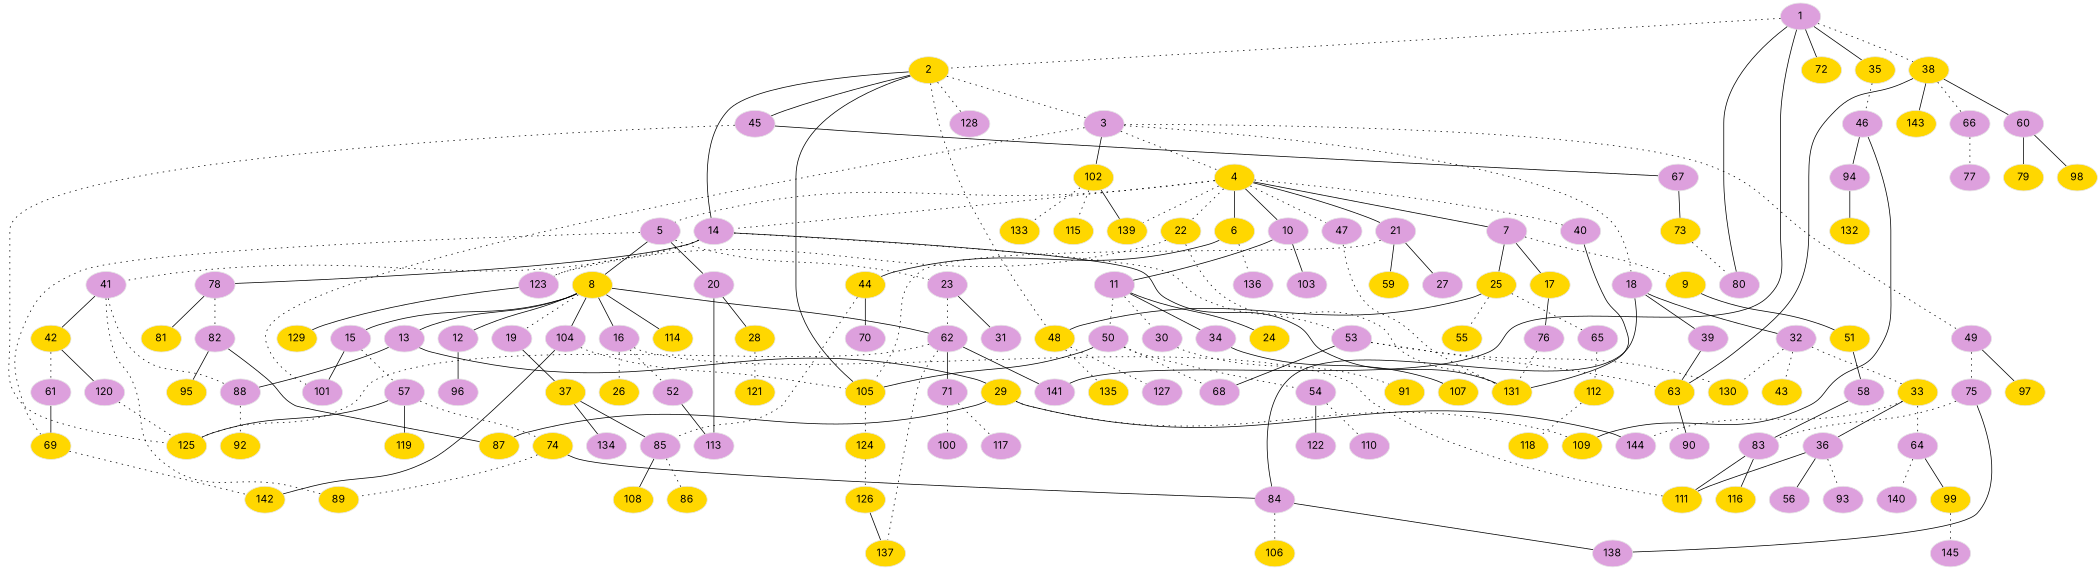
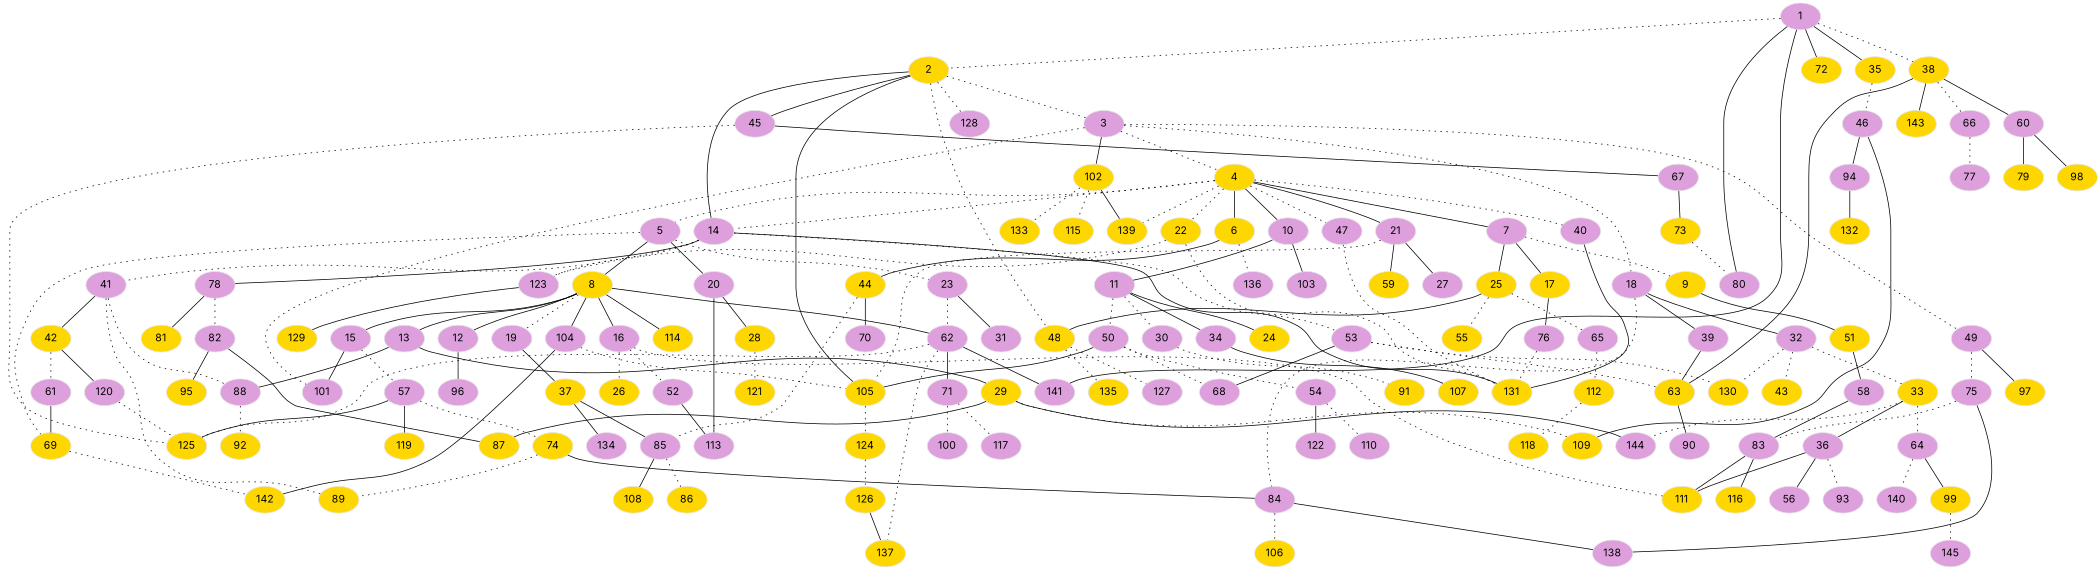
(1403, 361) -> (1403, 361)
